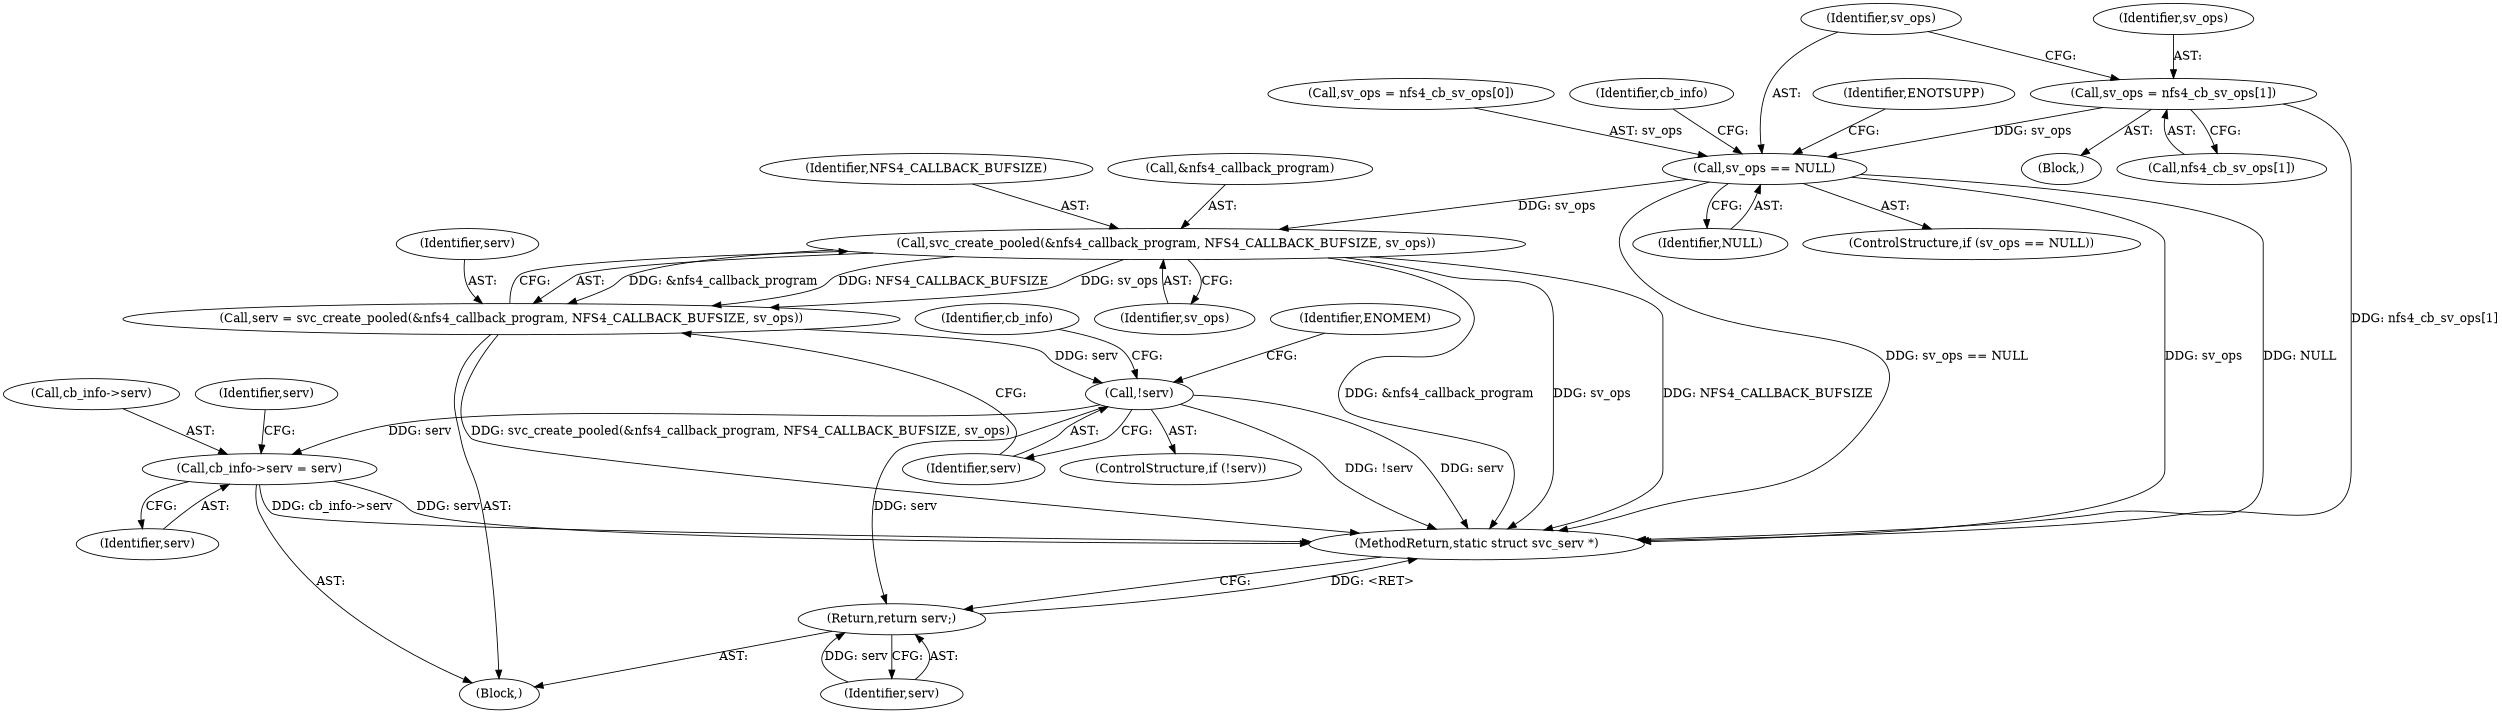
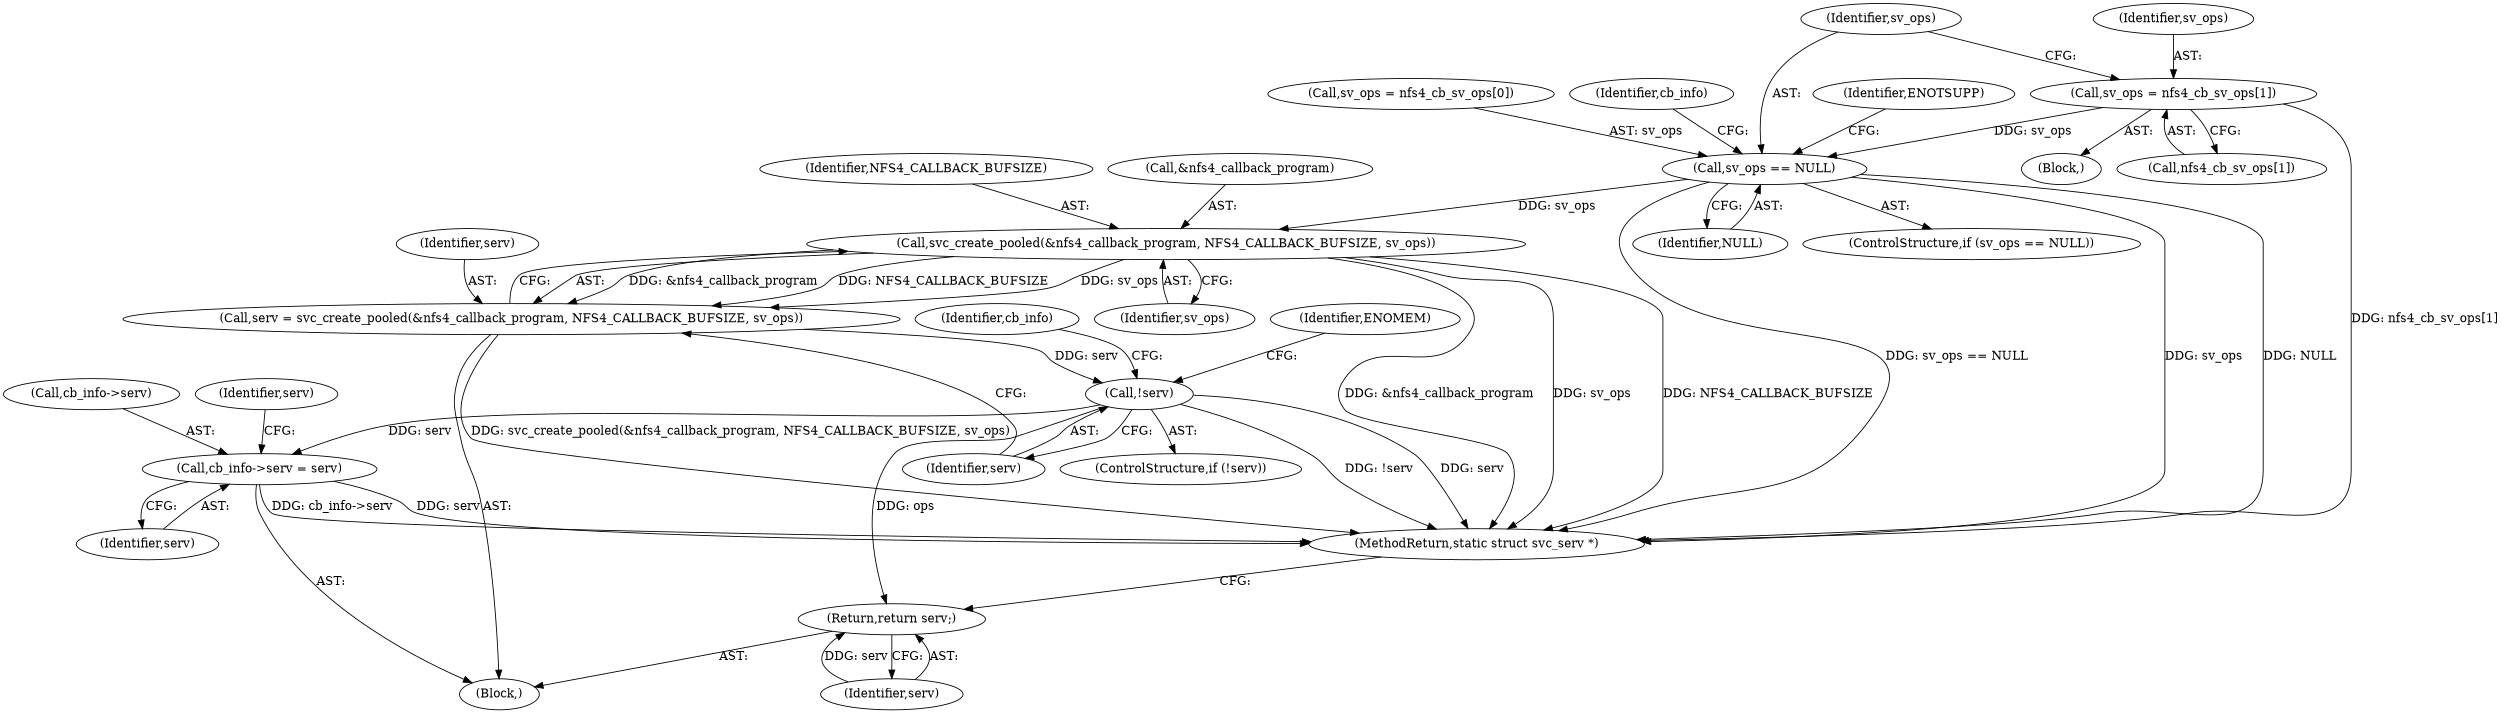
(906, 507) -> (906, 507)
(1195, 596) -> none
